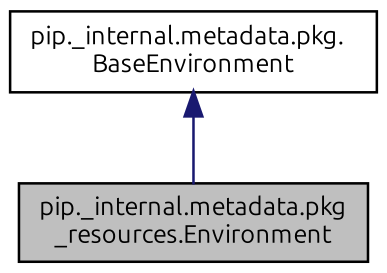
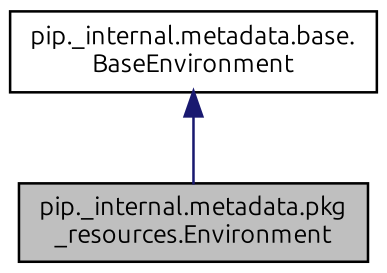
(193, 52) -> (193, 52)
